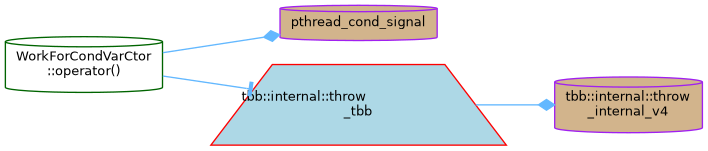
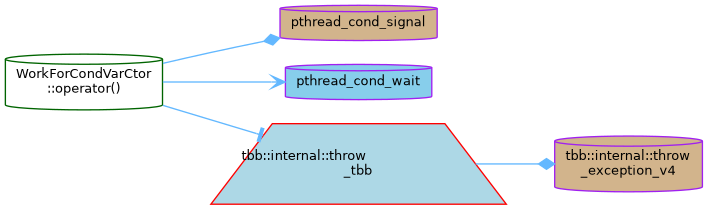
none -> (359, 82)
(629, 105) -> (629, 164)
